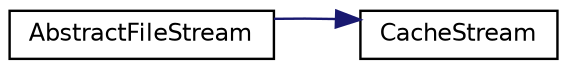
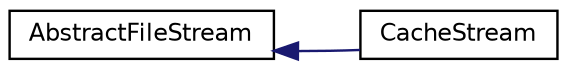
(305, 19) -> (329, 51)
